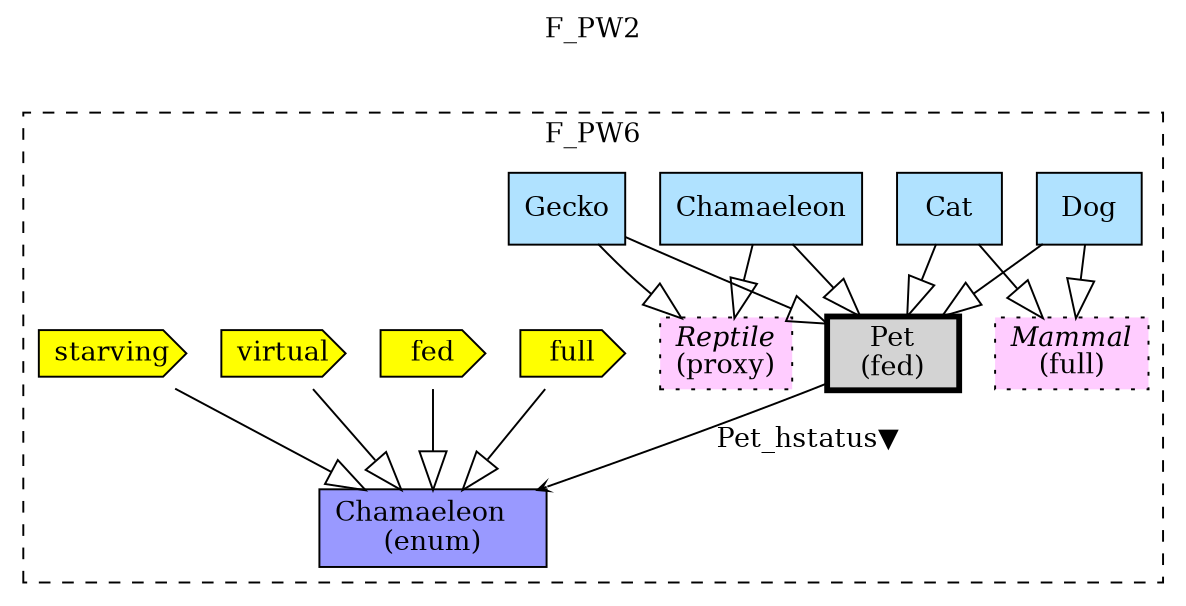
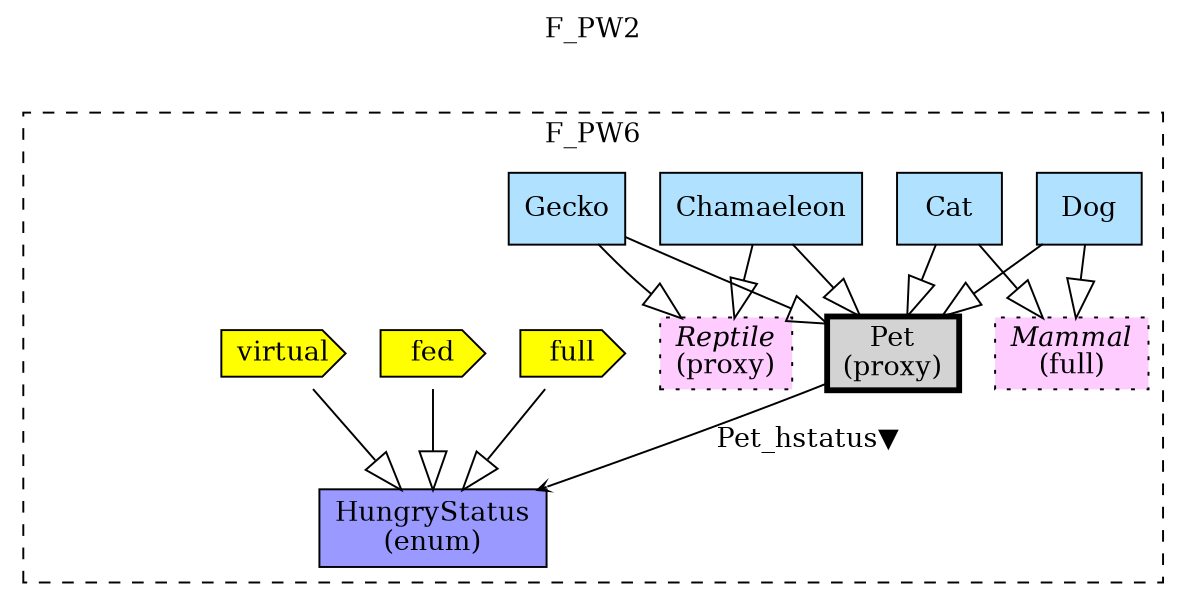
(113, 353) -> none
(893, 367) -> (893, 367)
(433, 528) -> (433, 528)
